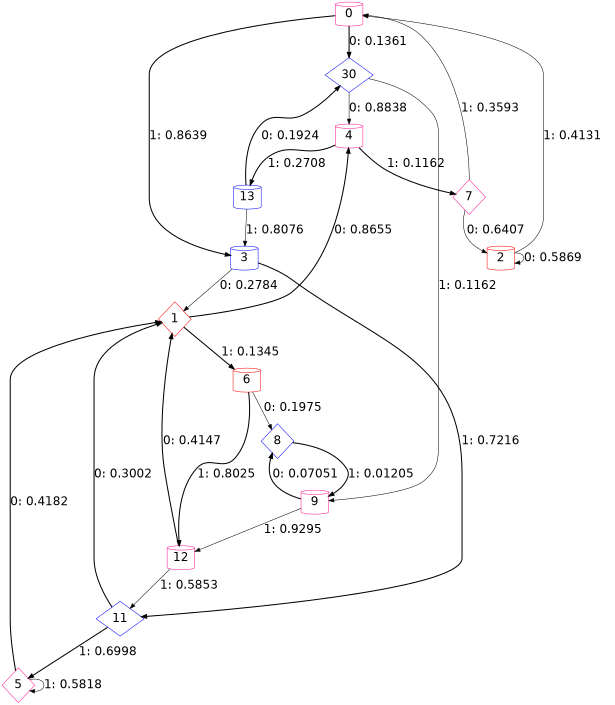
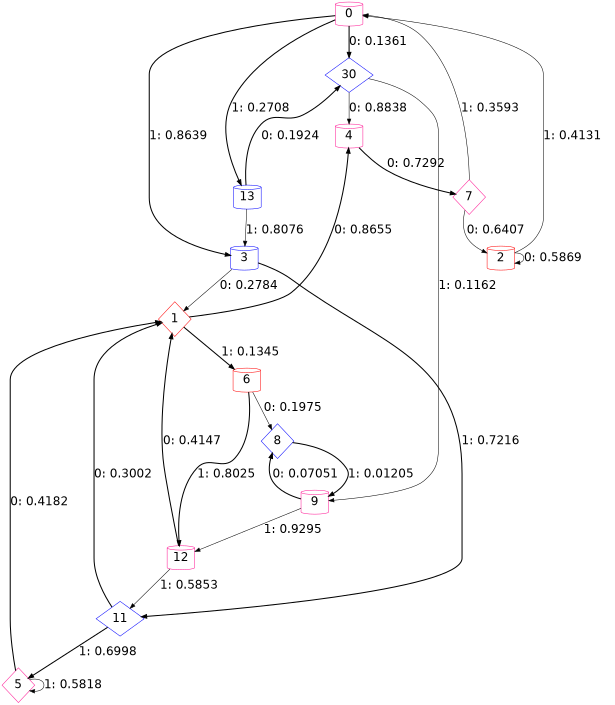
(287, 150) -> (247, 80)
(422, 164) -> (422, 164)
